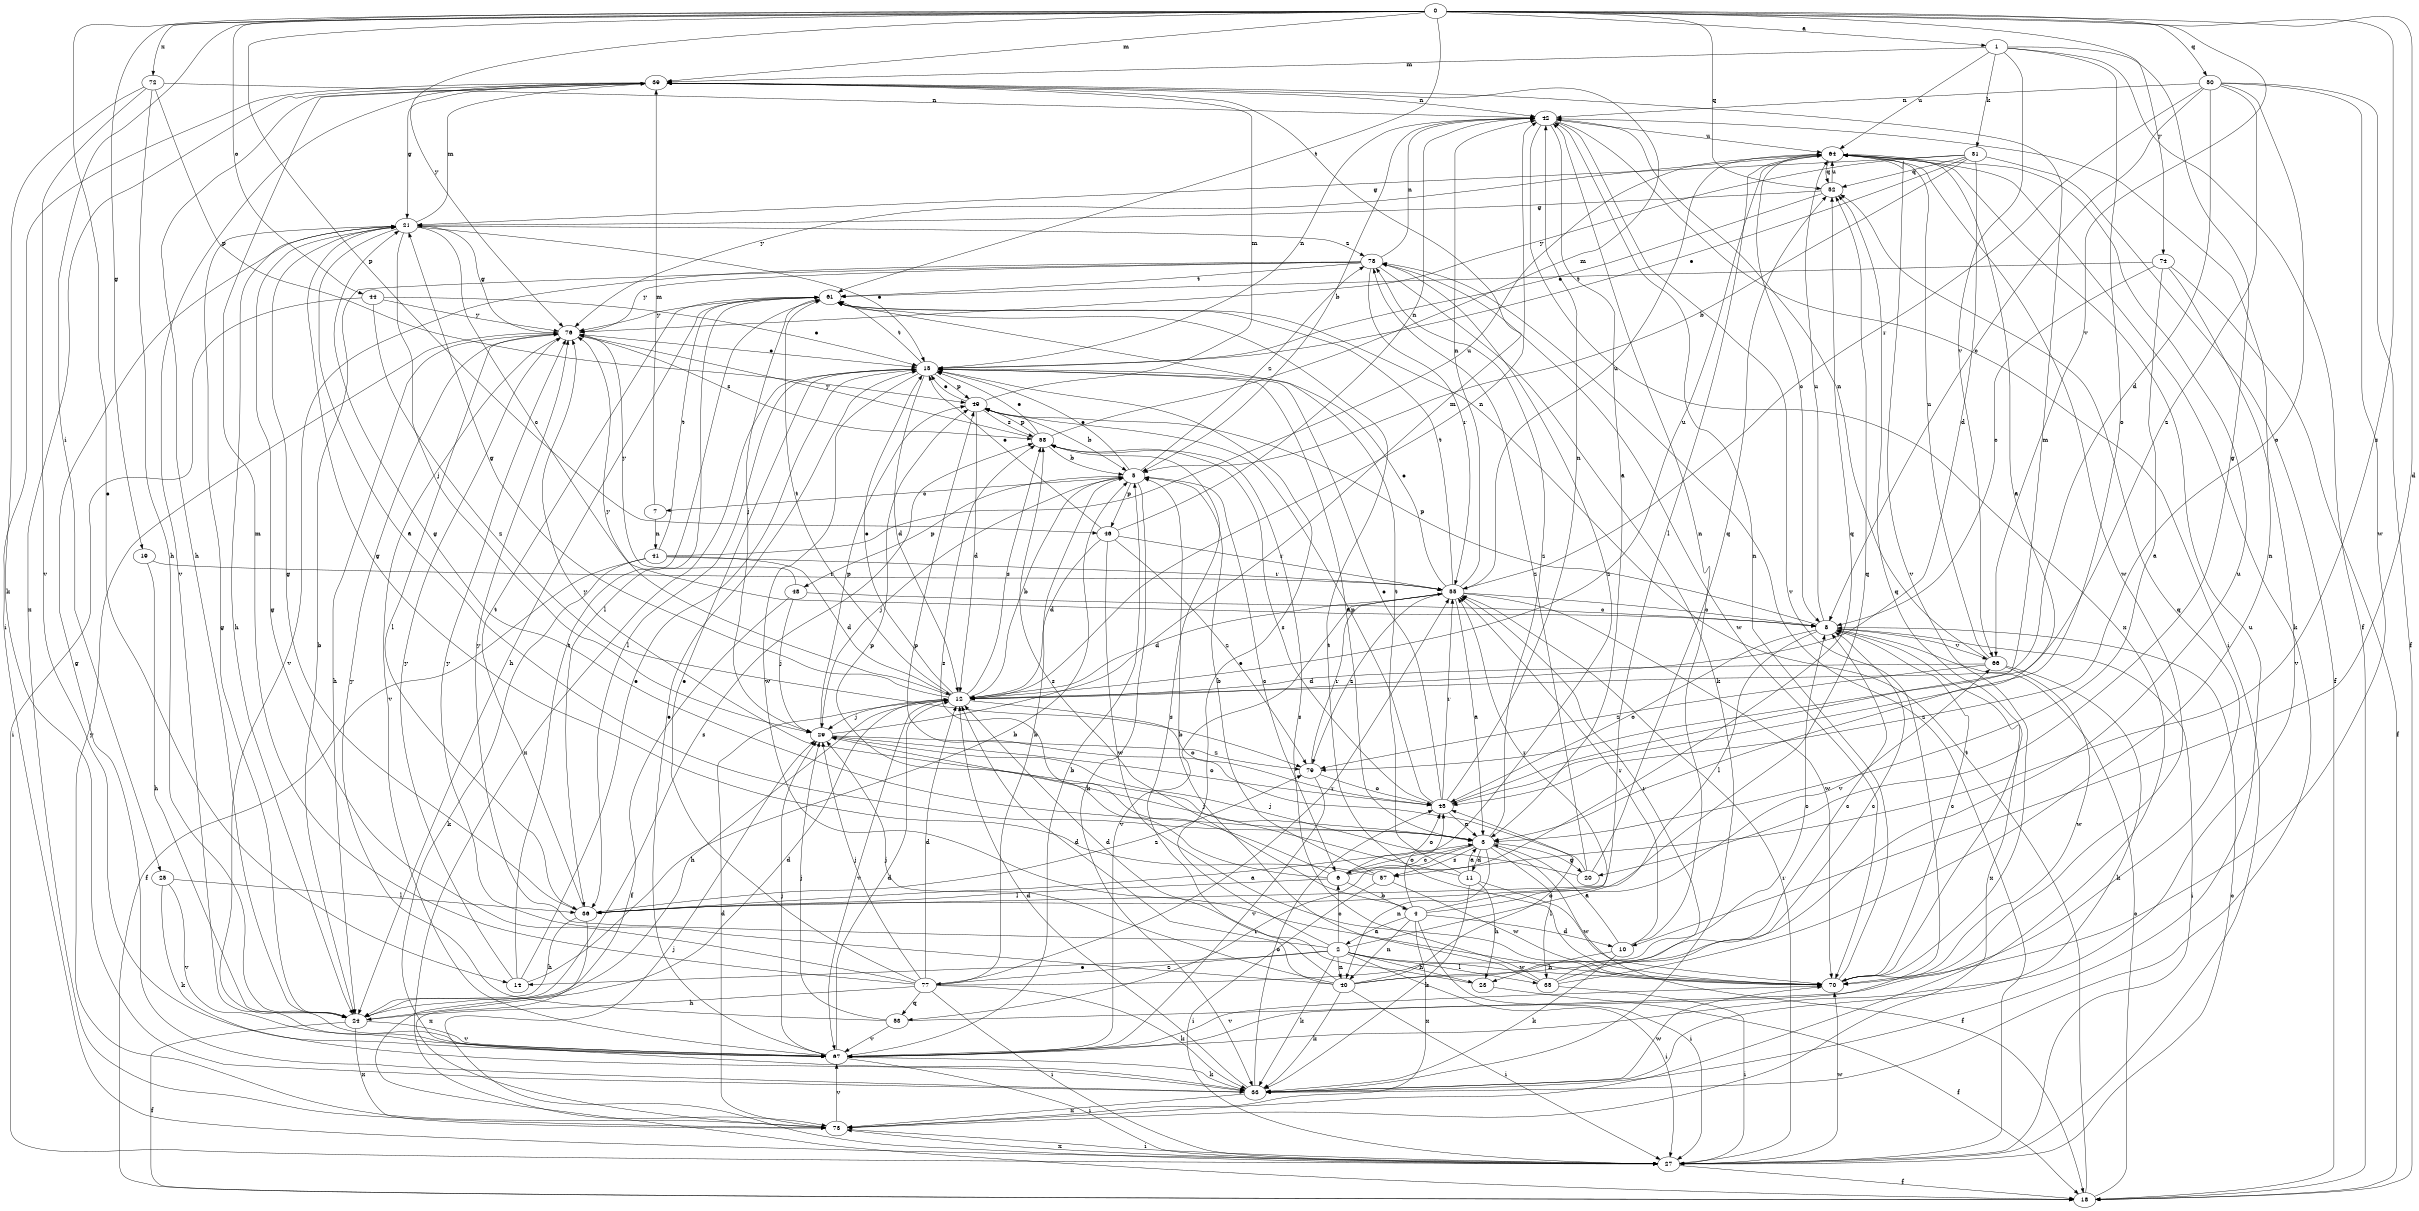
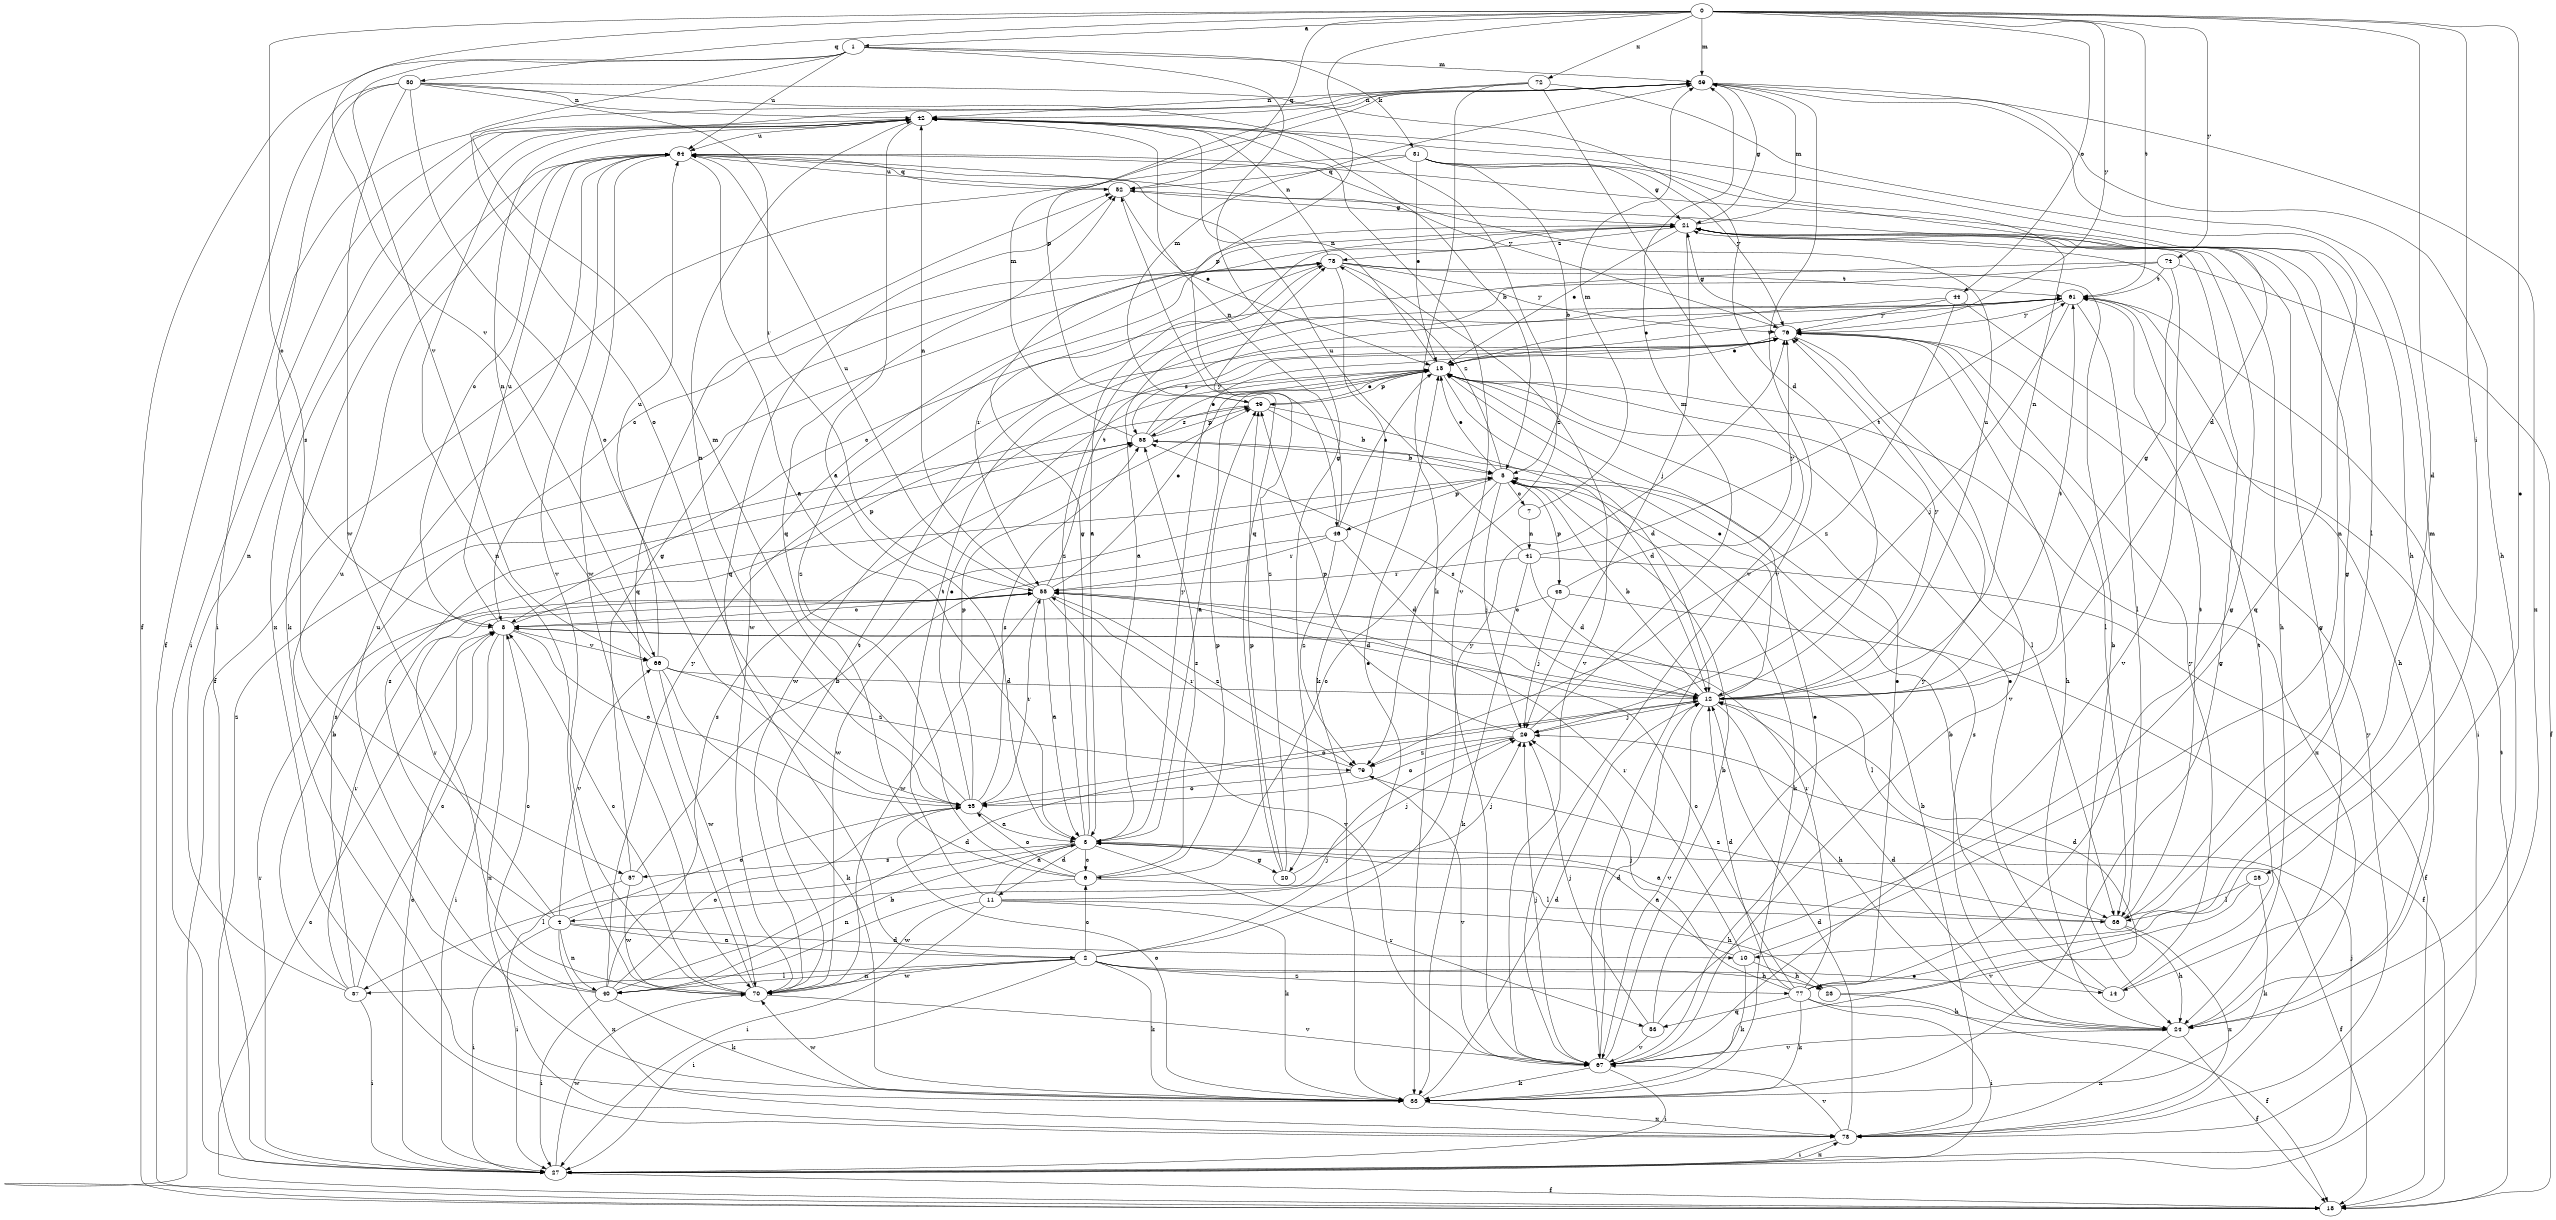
(144, 556) -> none
(1023, 771) -> (1904, 748)
(1548, 985) -> (356, 994)
none -> (763, 1018)
